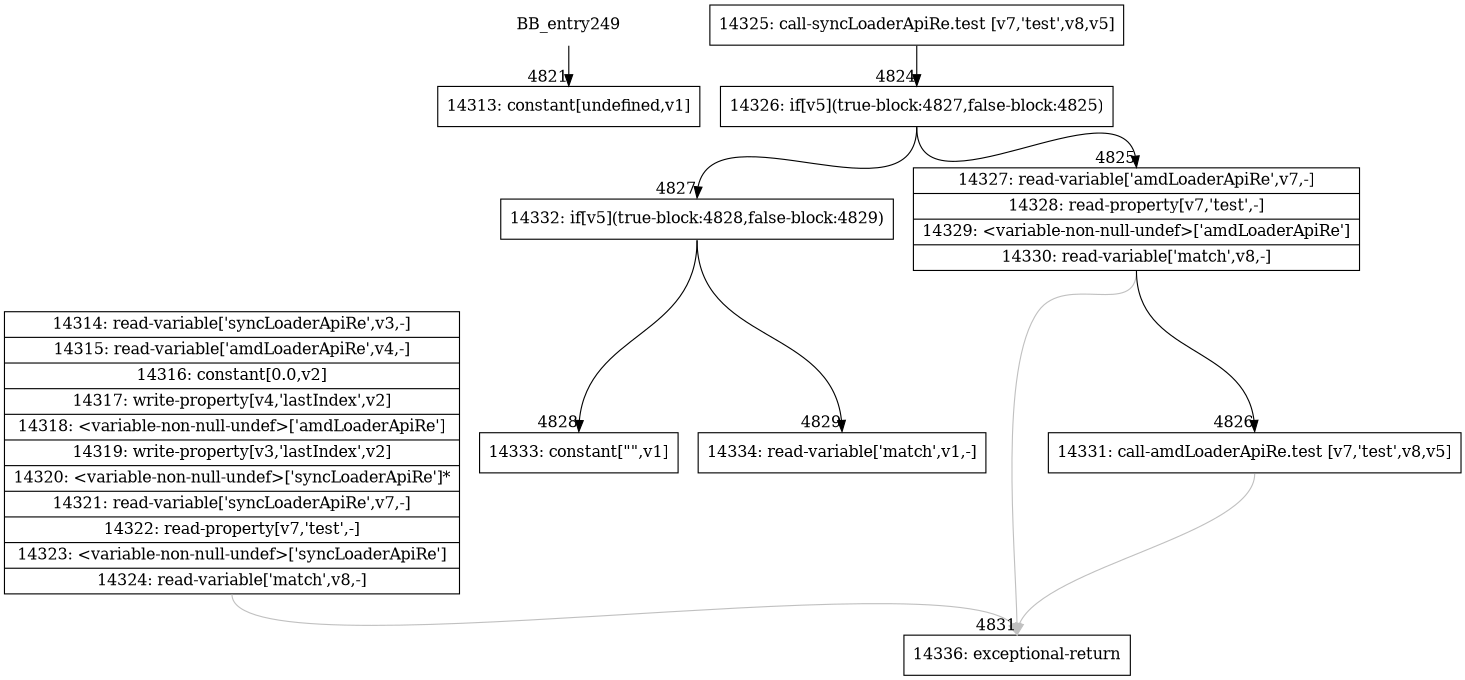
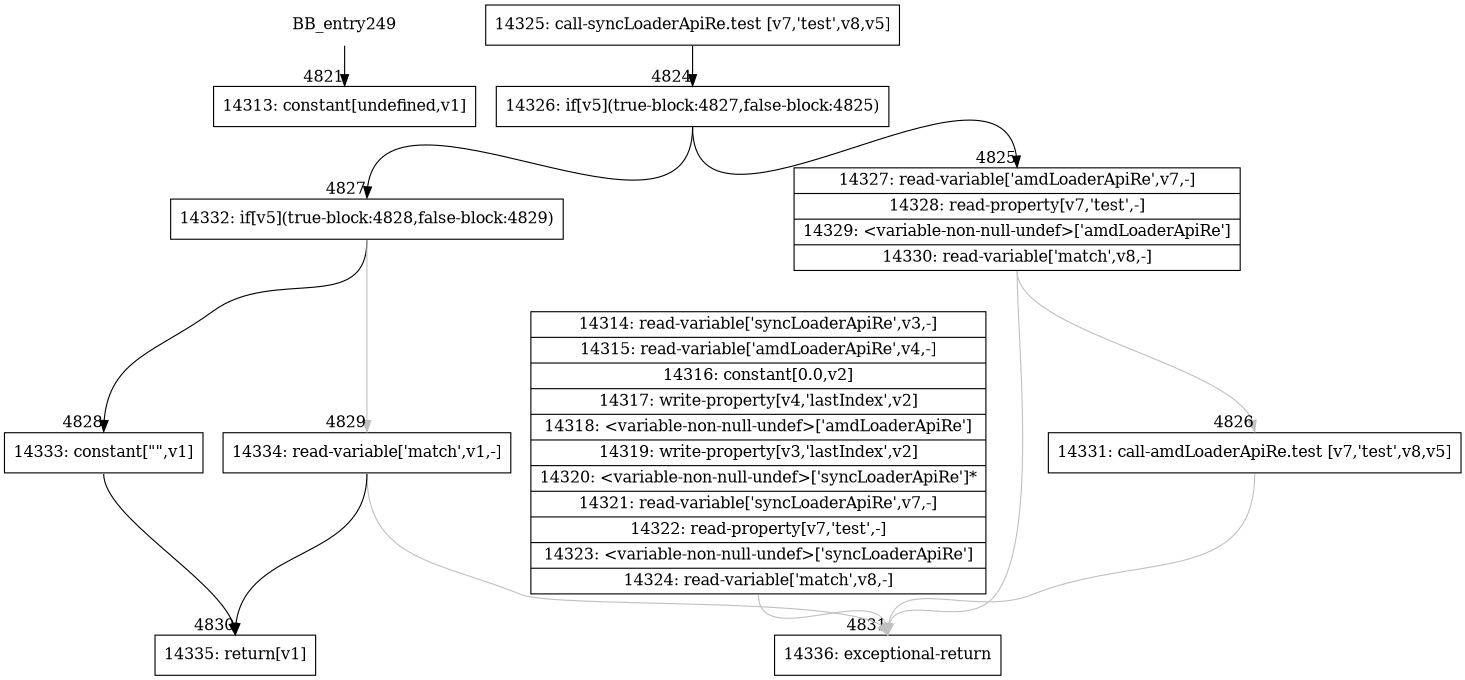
(765, 333) -> (367, 330)
(1191, 348) -> (1131, 349)
none -> (595, 601)
none -> (235, 655)
